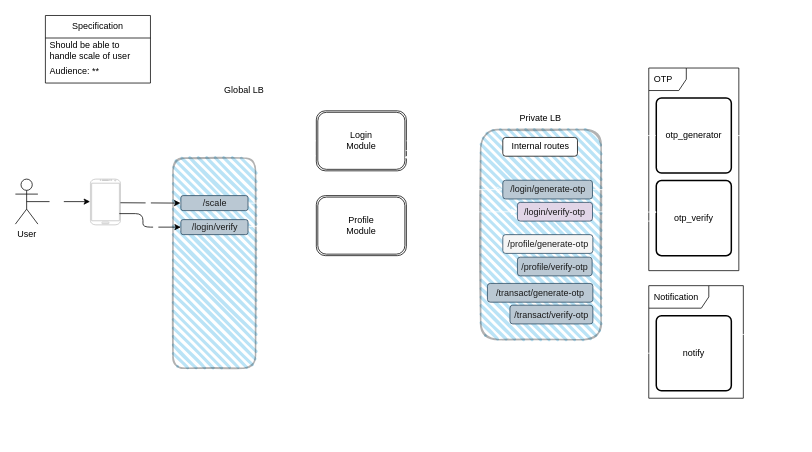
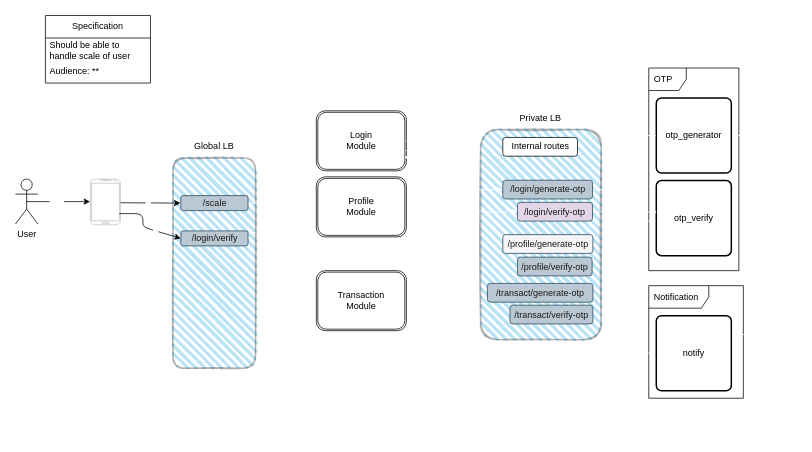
(244, 90) -> (214, 147)
(496, 189) -> (496, 189)
(361, 225) -> (361, 207)
(214, 227) -> (214, 238)
none -> (361, 300)
